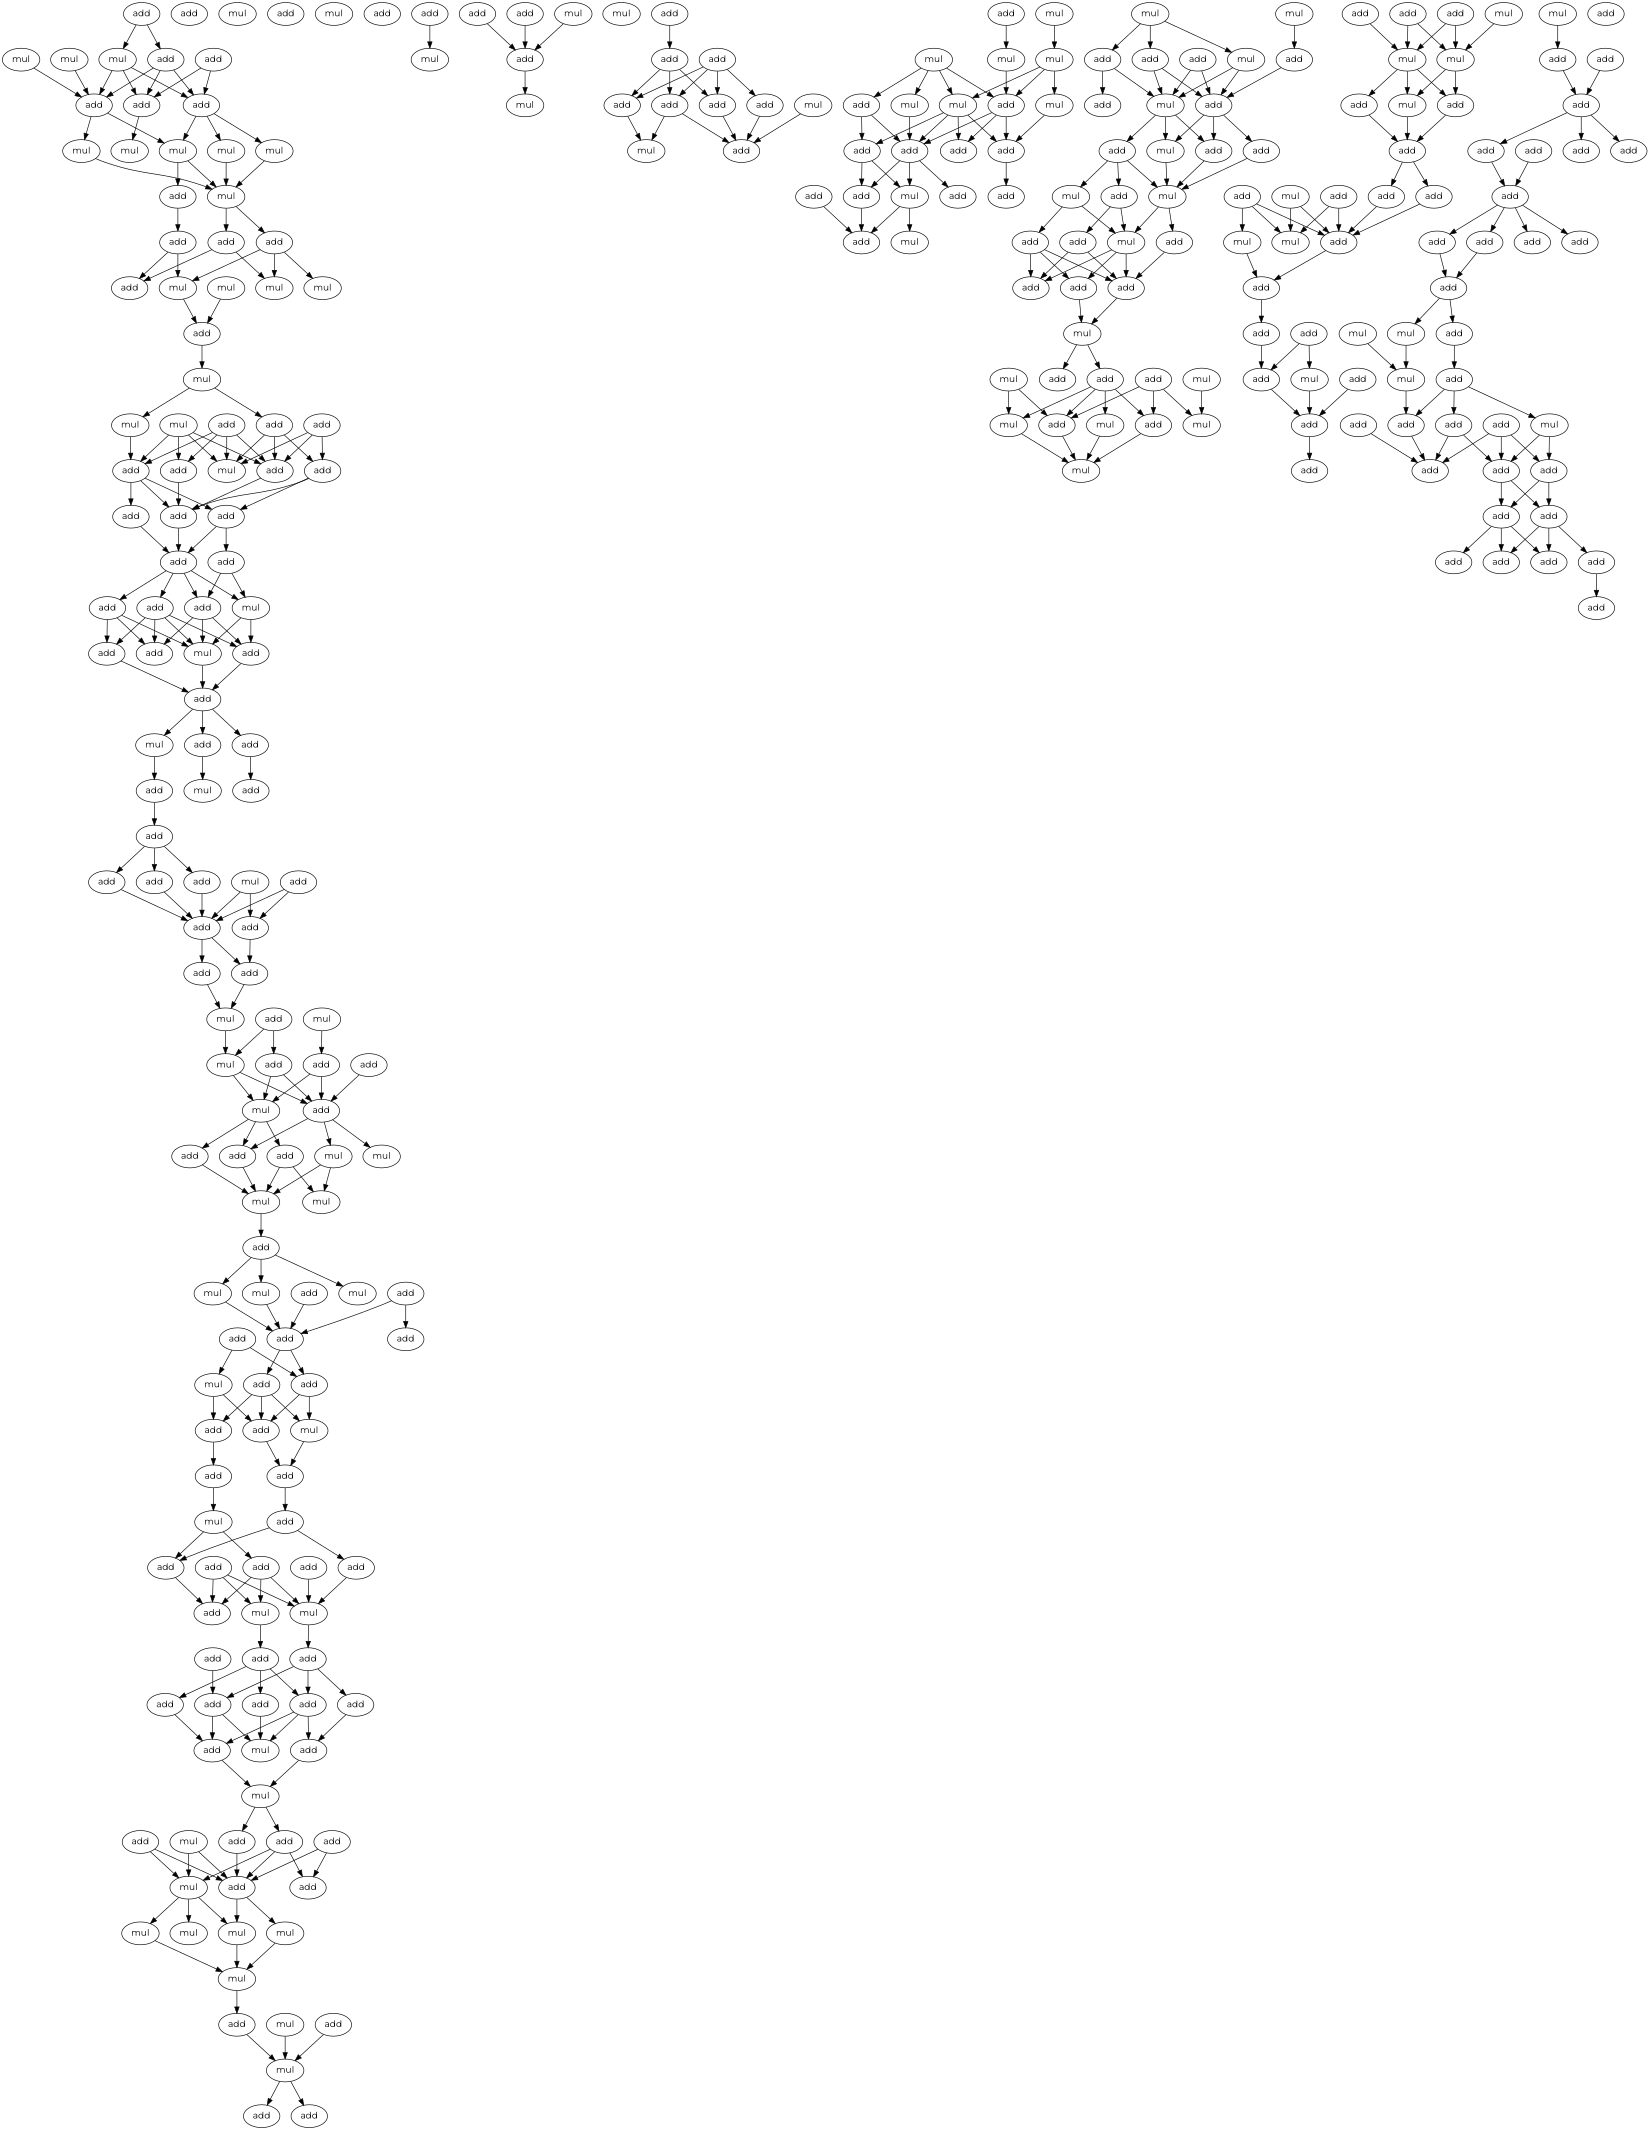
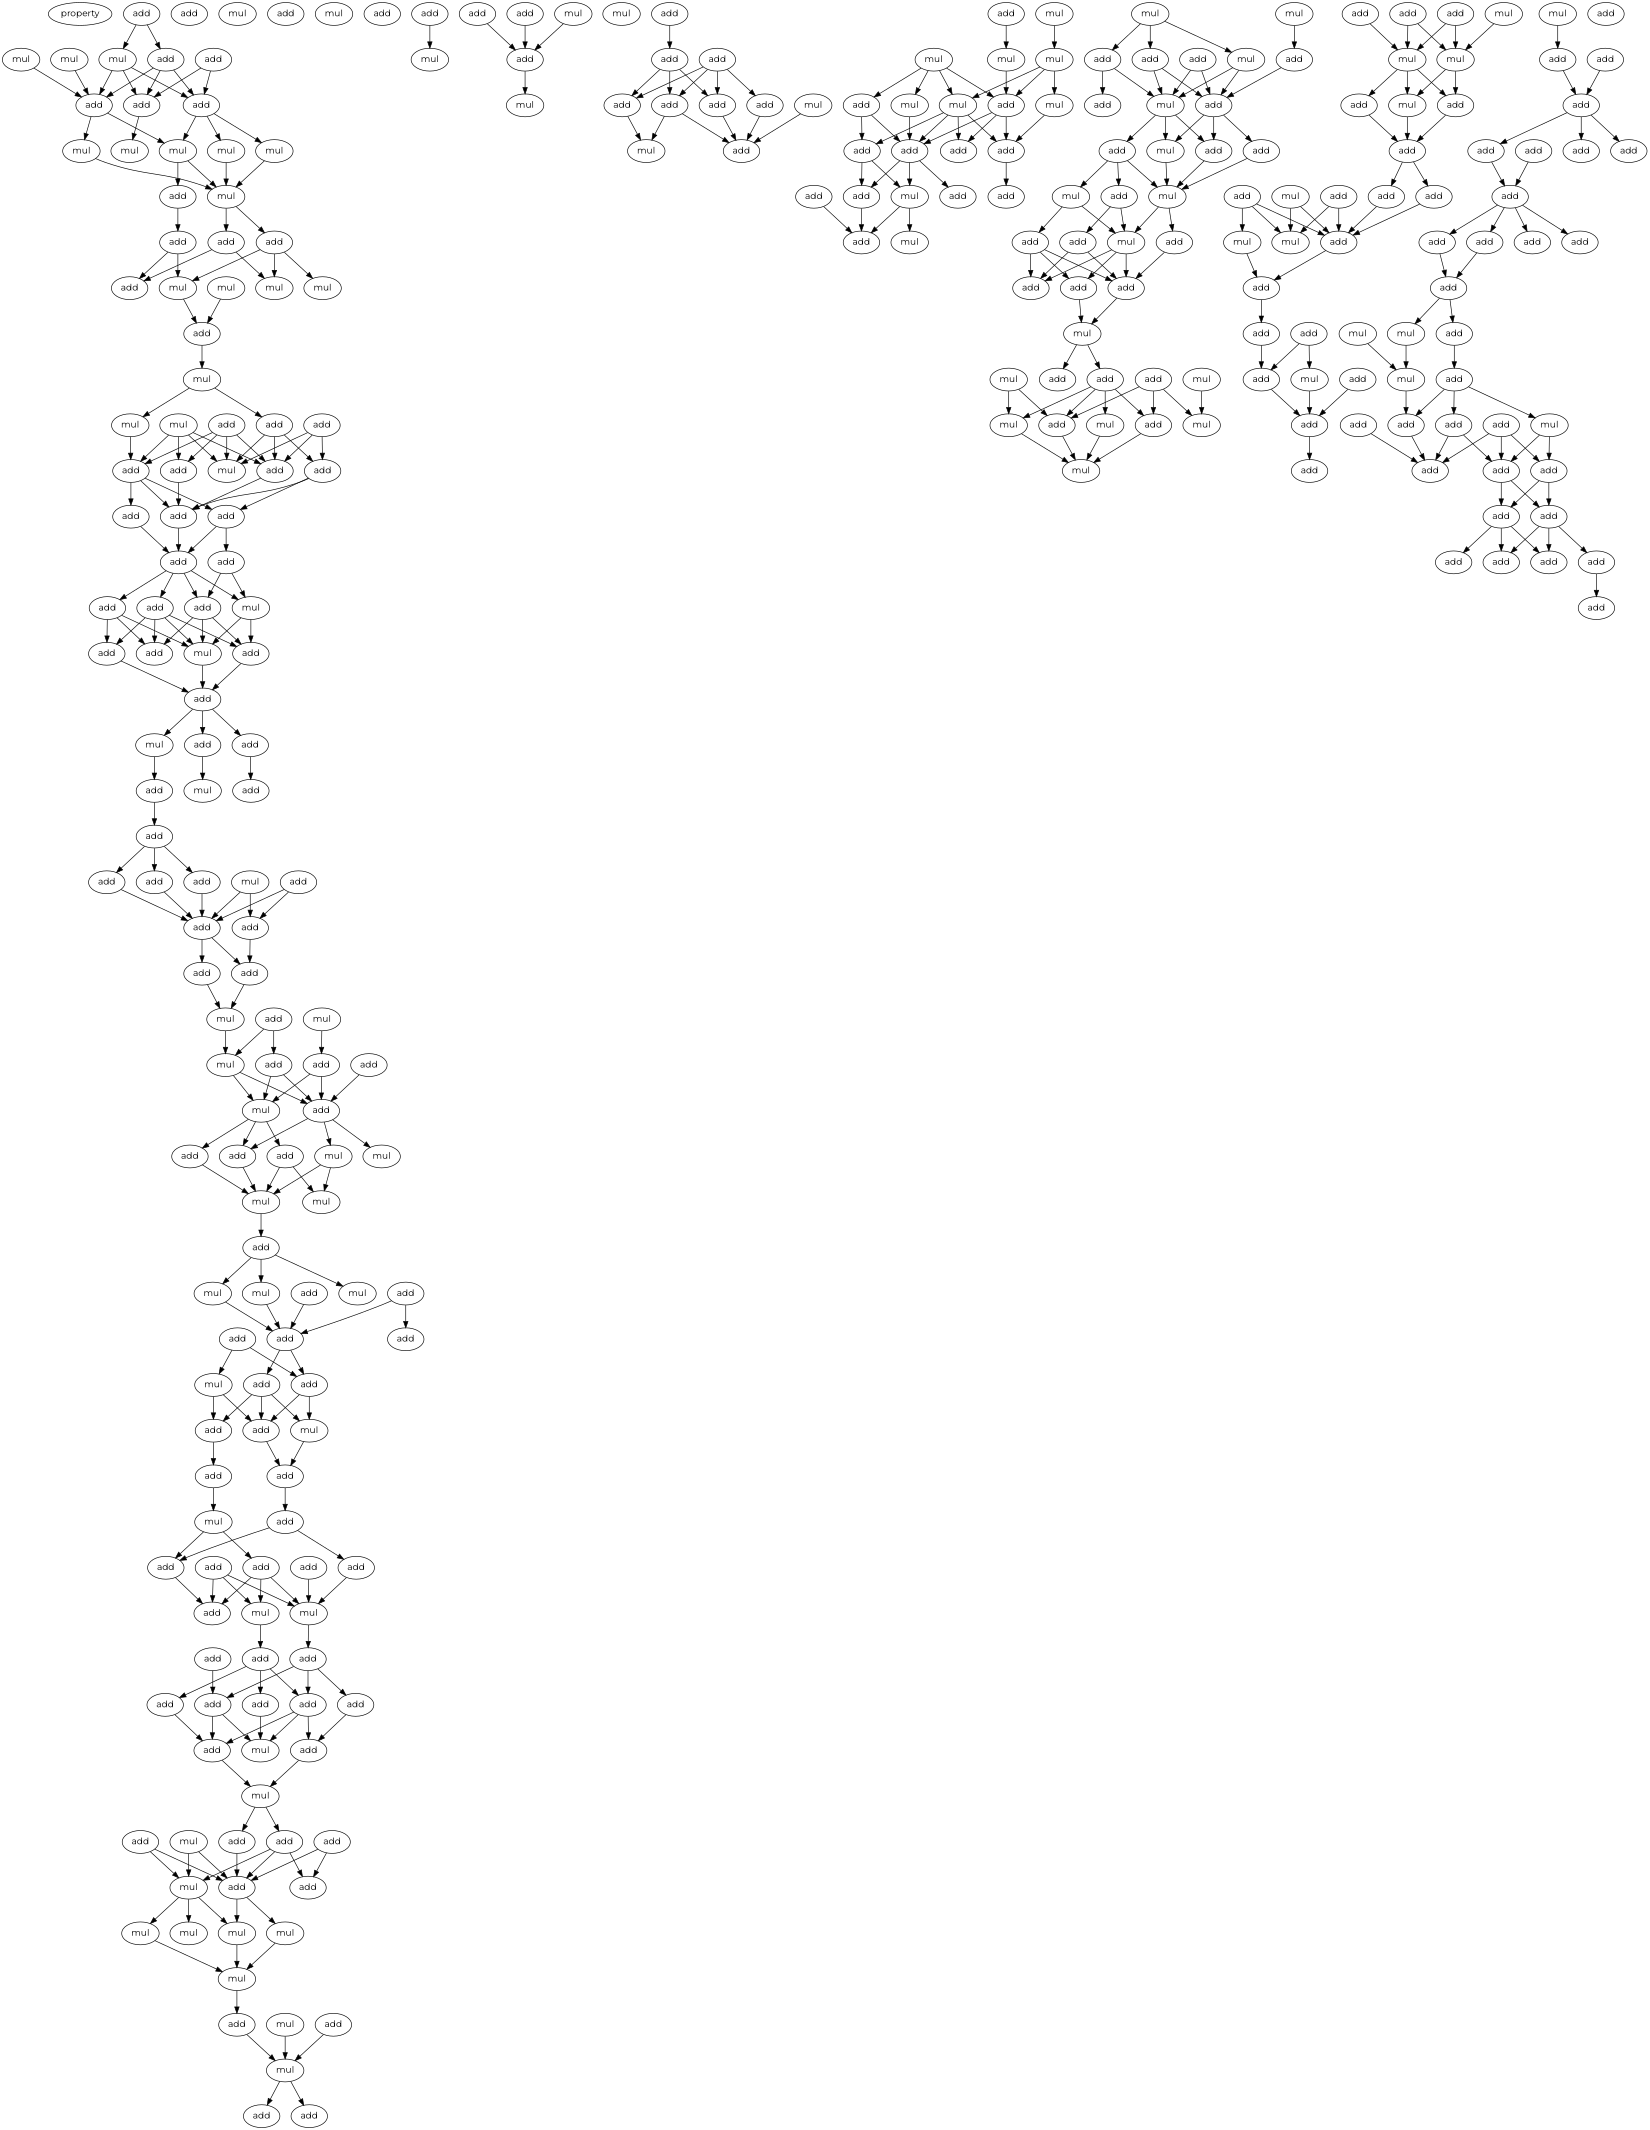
none -> (80, 14)
